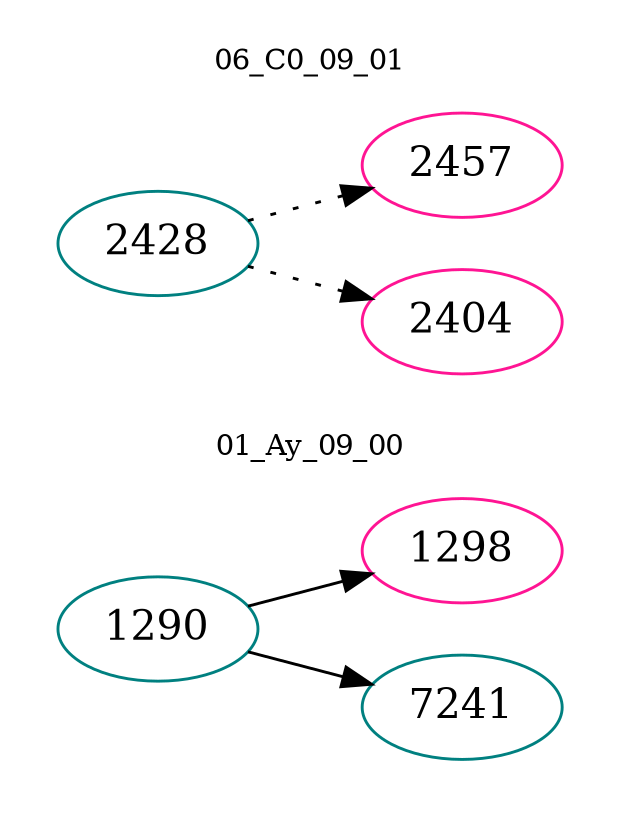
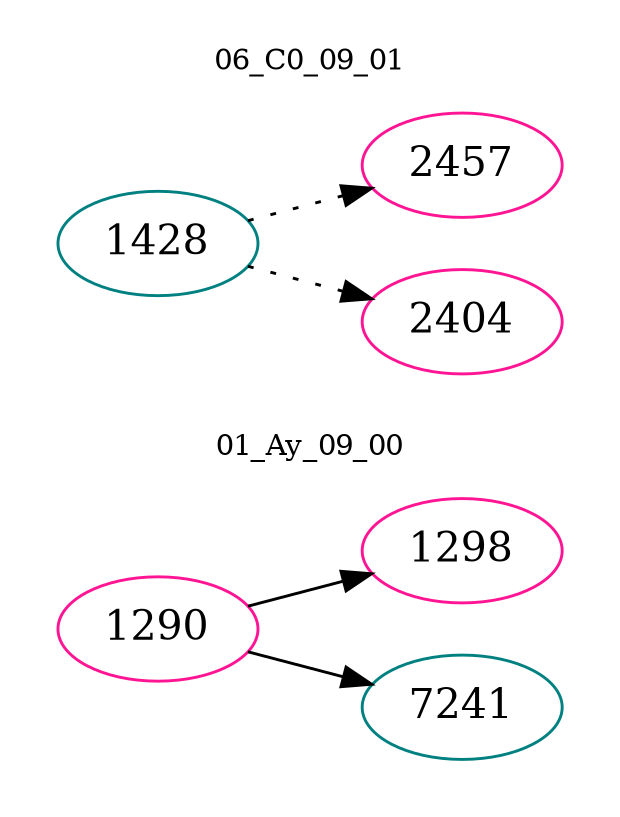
(158, 243) -> (158, 243)
(158, 629) -> (158, 629)
